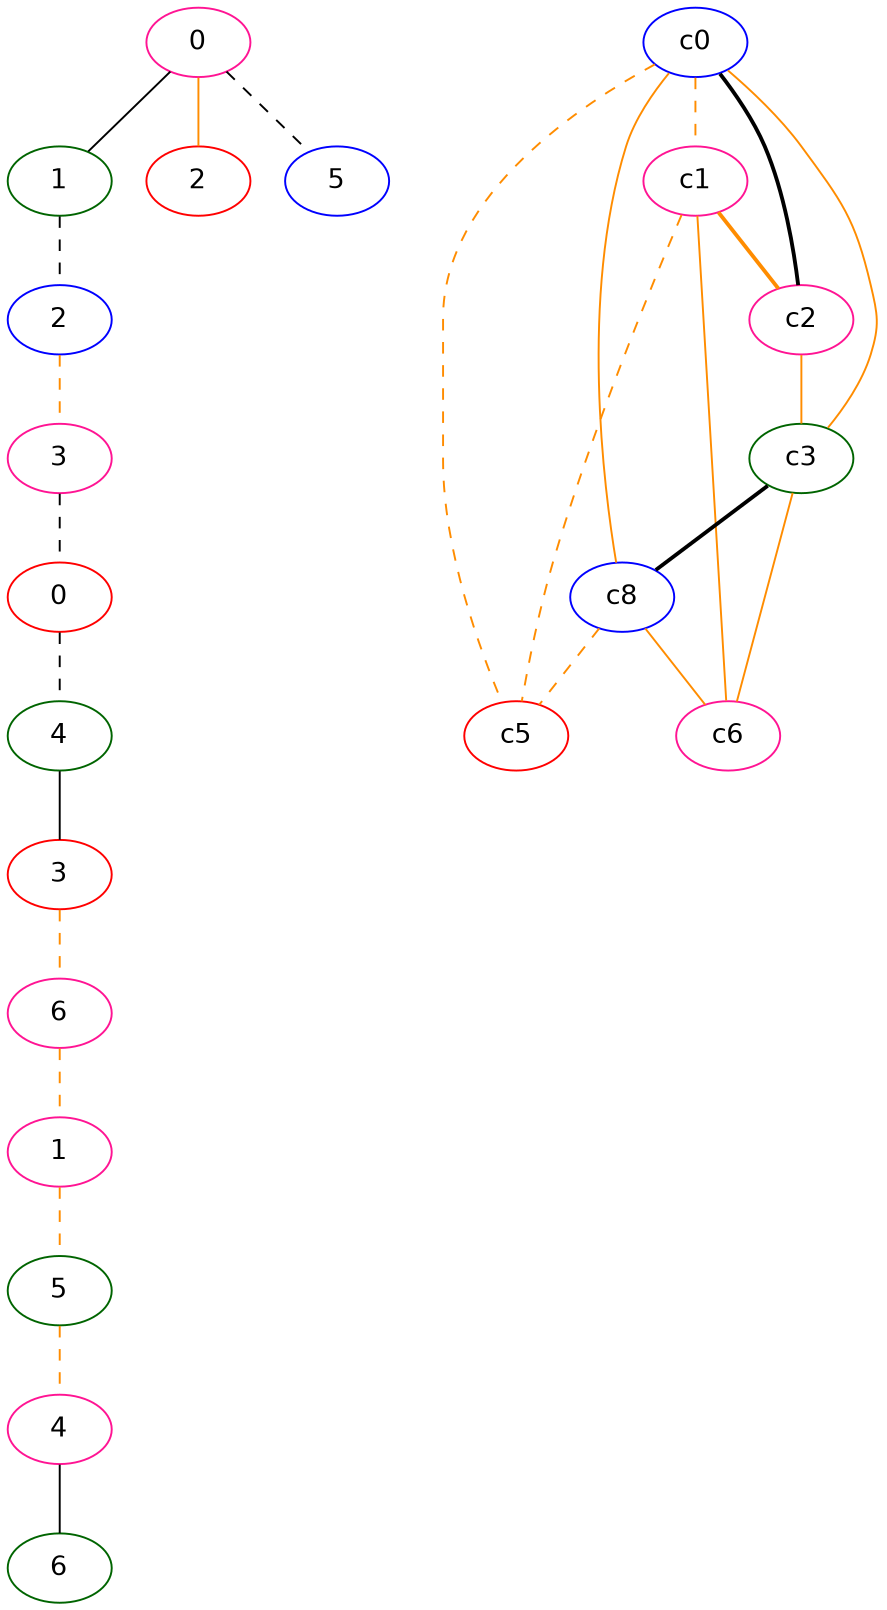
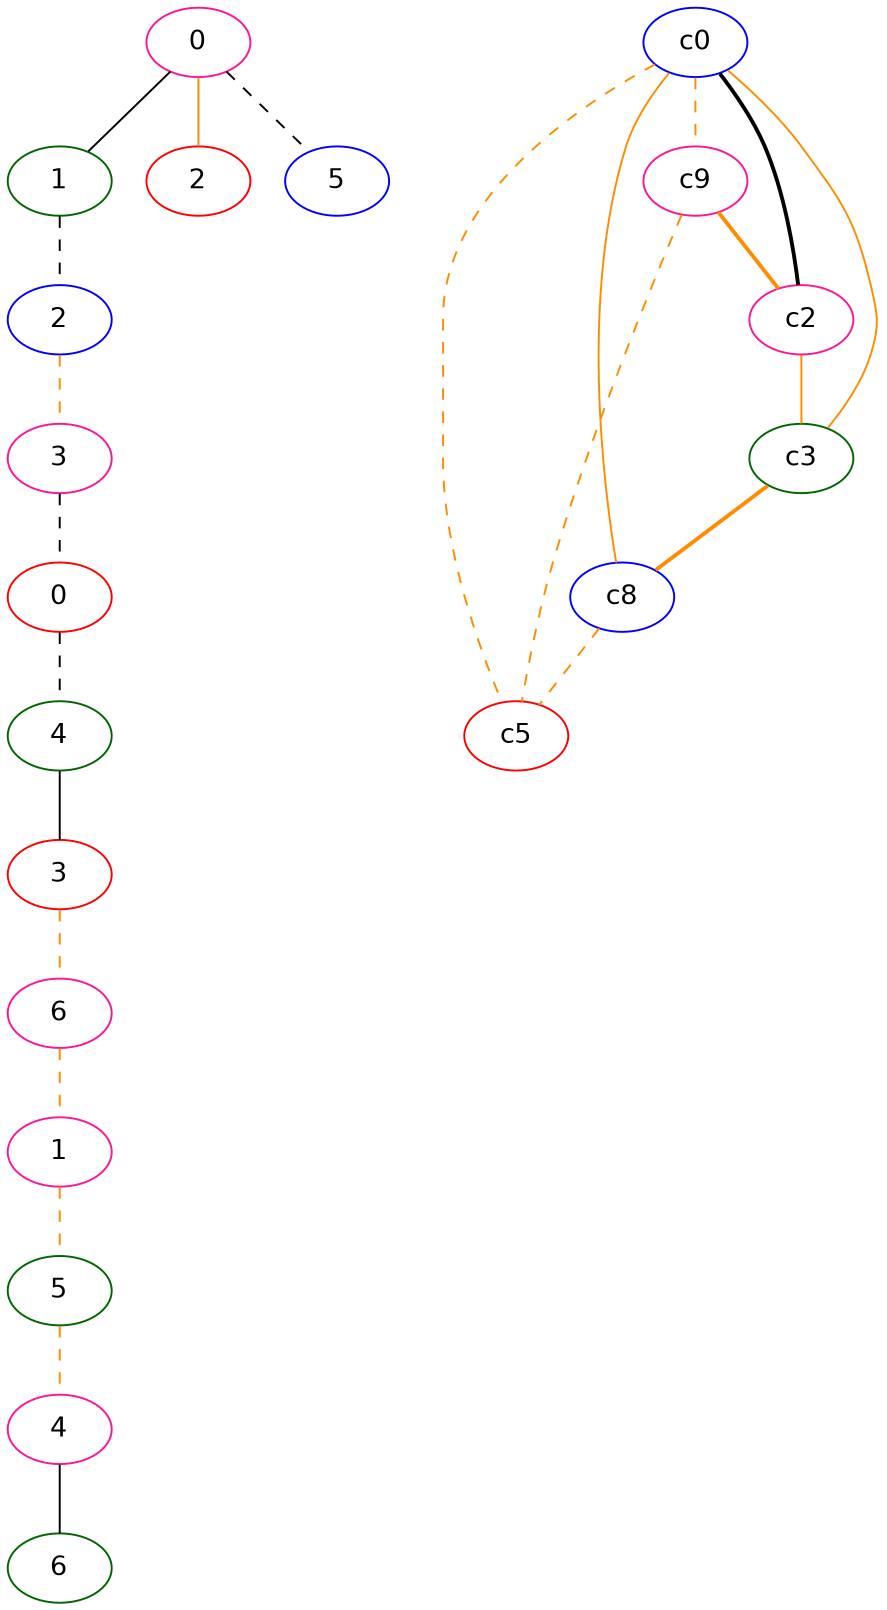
(695, 181) -> (695, 181)
(703, 534) -> (712, 528)
(728, 736) -> none
